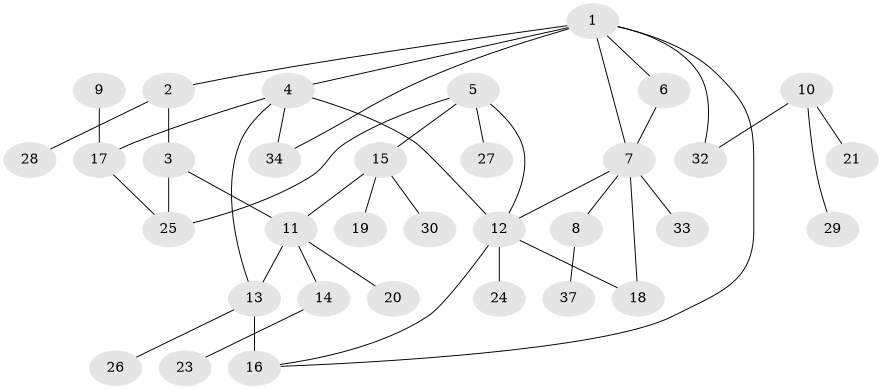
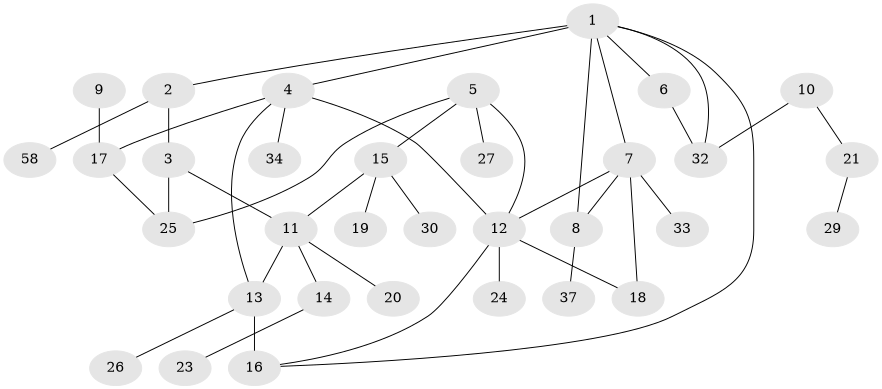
(427, 78) -> (585, 125)
(647, 125) -> (682, 125)
(30, 160) -> (30, 160)
(814, 161) -> (842, 195)
